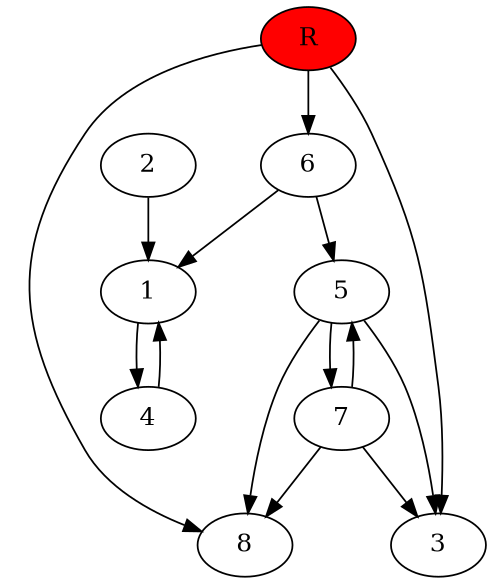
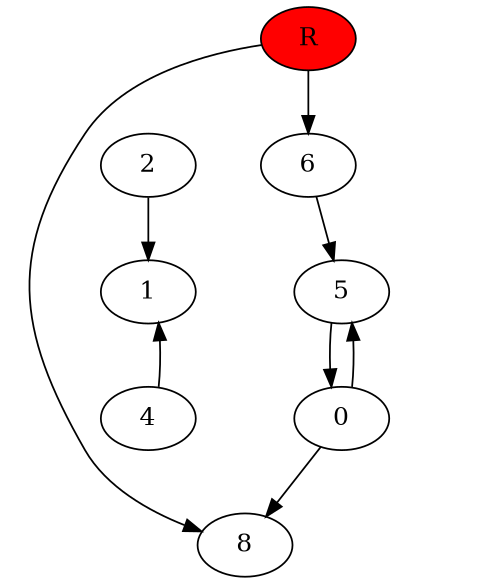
(235, 223) -> none
(137, 346) -> none
(272, 403) -> none
(342, 418) -> (342, 418)
(438, 545) -> none
